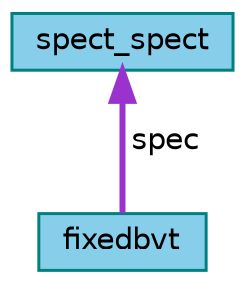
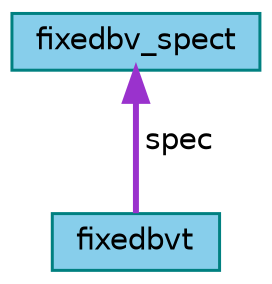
(122, 42) -> (136, 42)
